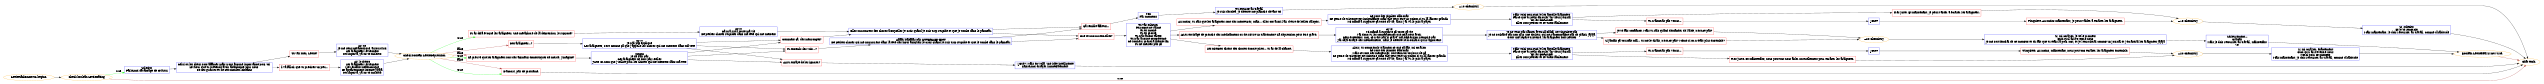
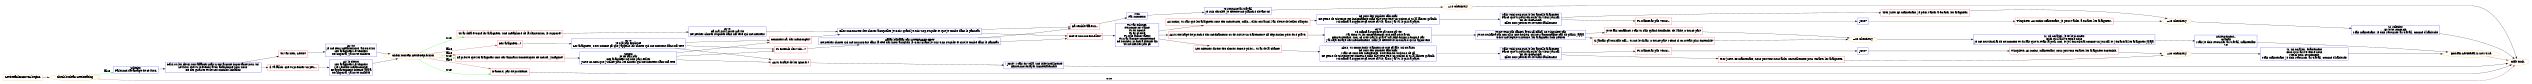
(118, 72) -> (107, 72)
(29, 77) -> (23, 77)
